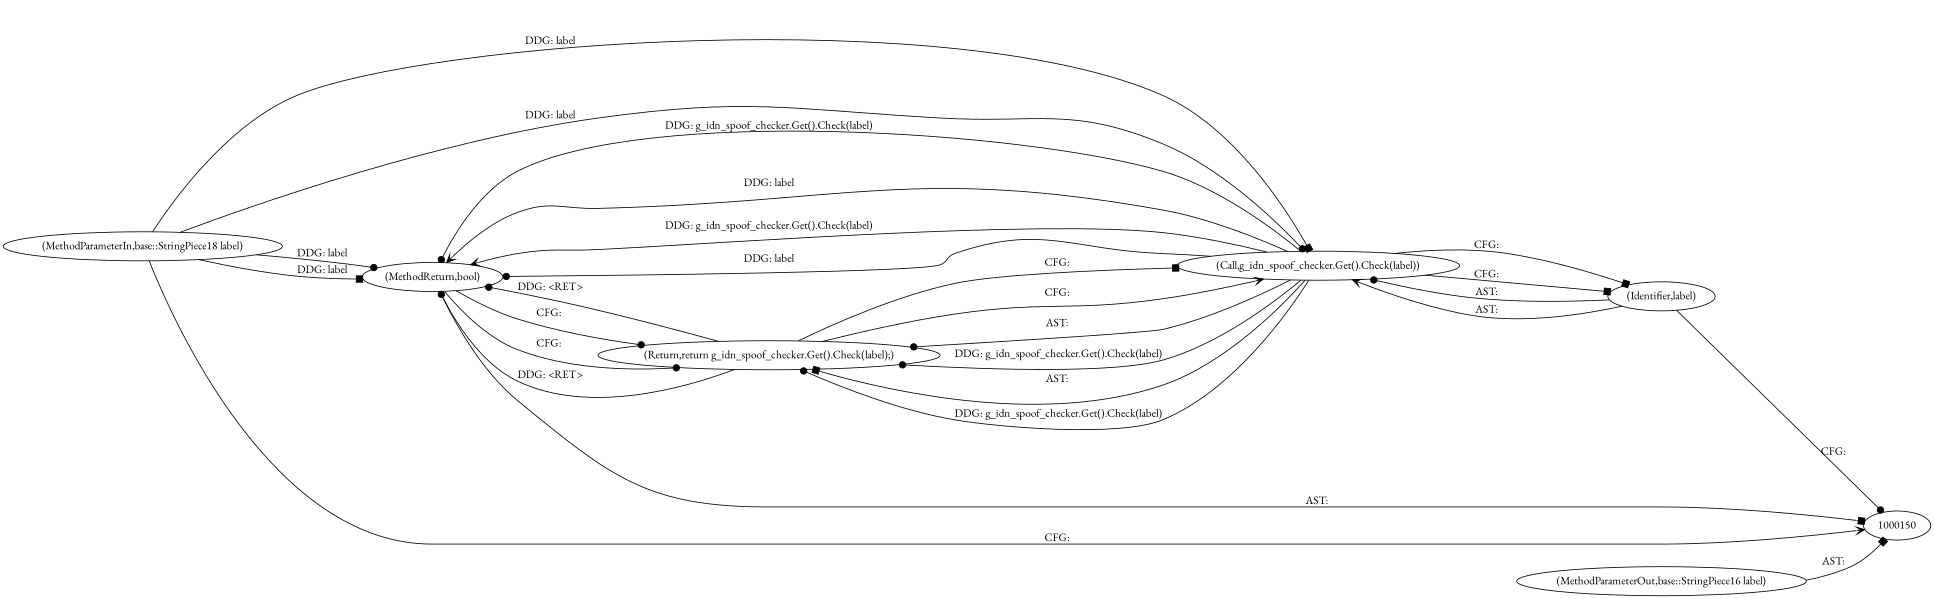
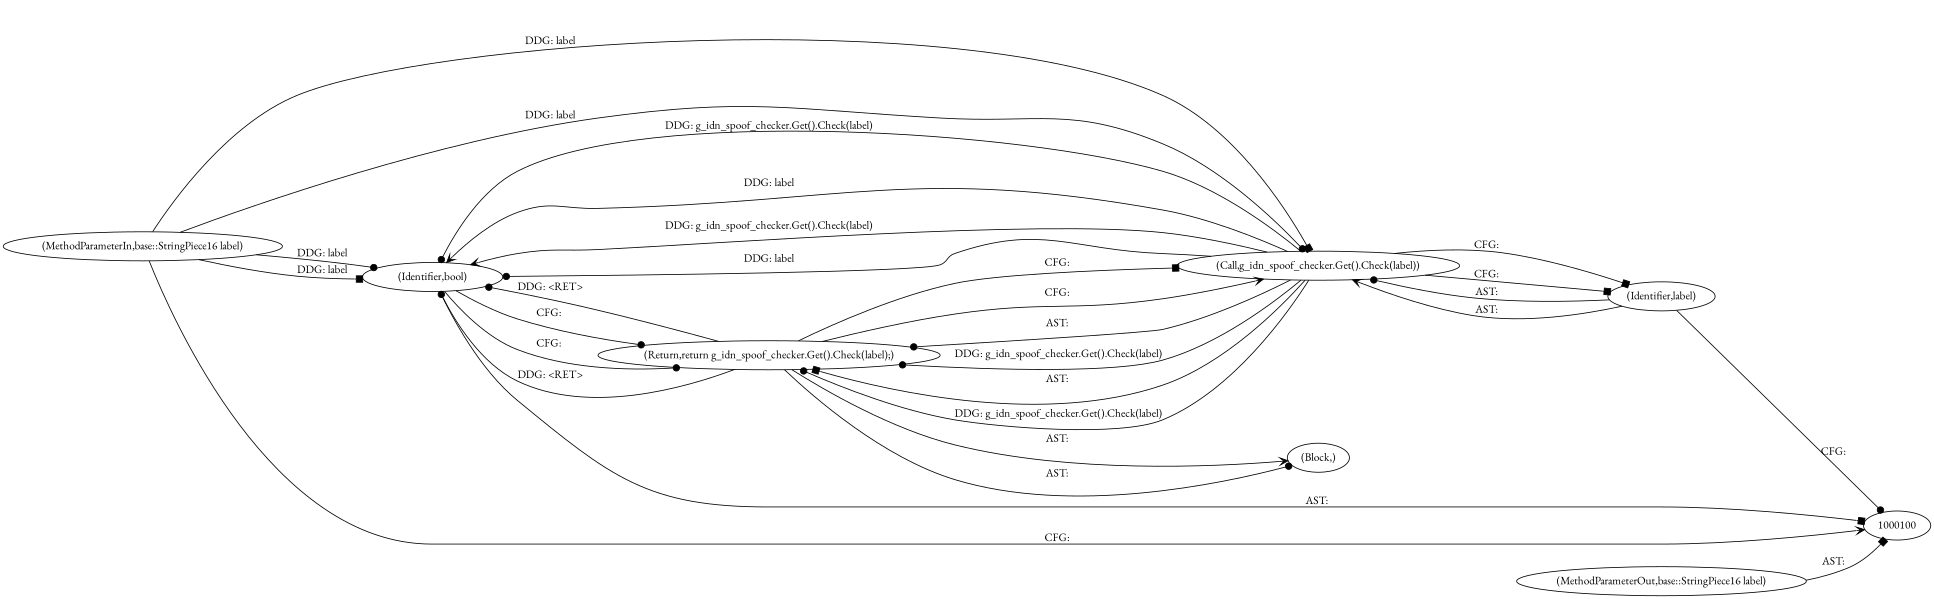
(143, 246) -> (143, 246)
(433, 277) -> (433, 277)
none -> (1318, 458)
(1897, 526) -> (1897, 526)
